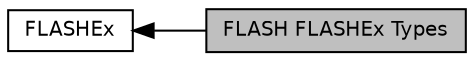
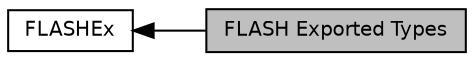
(336, 31) -> (336, 31)
